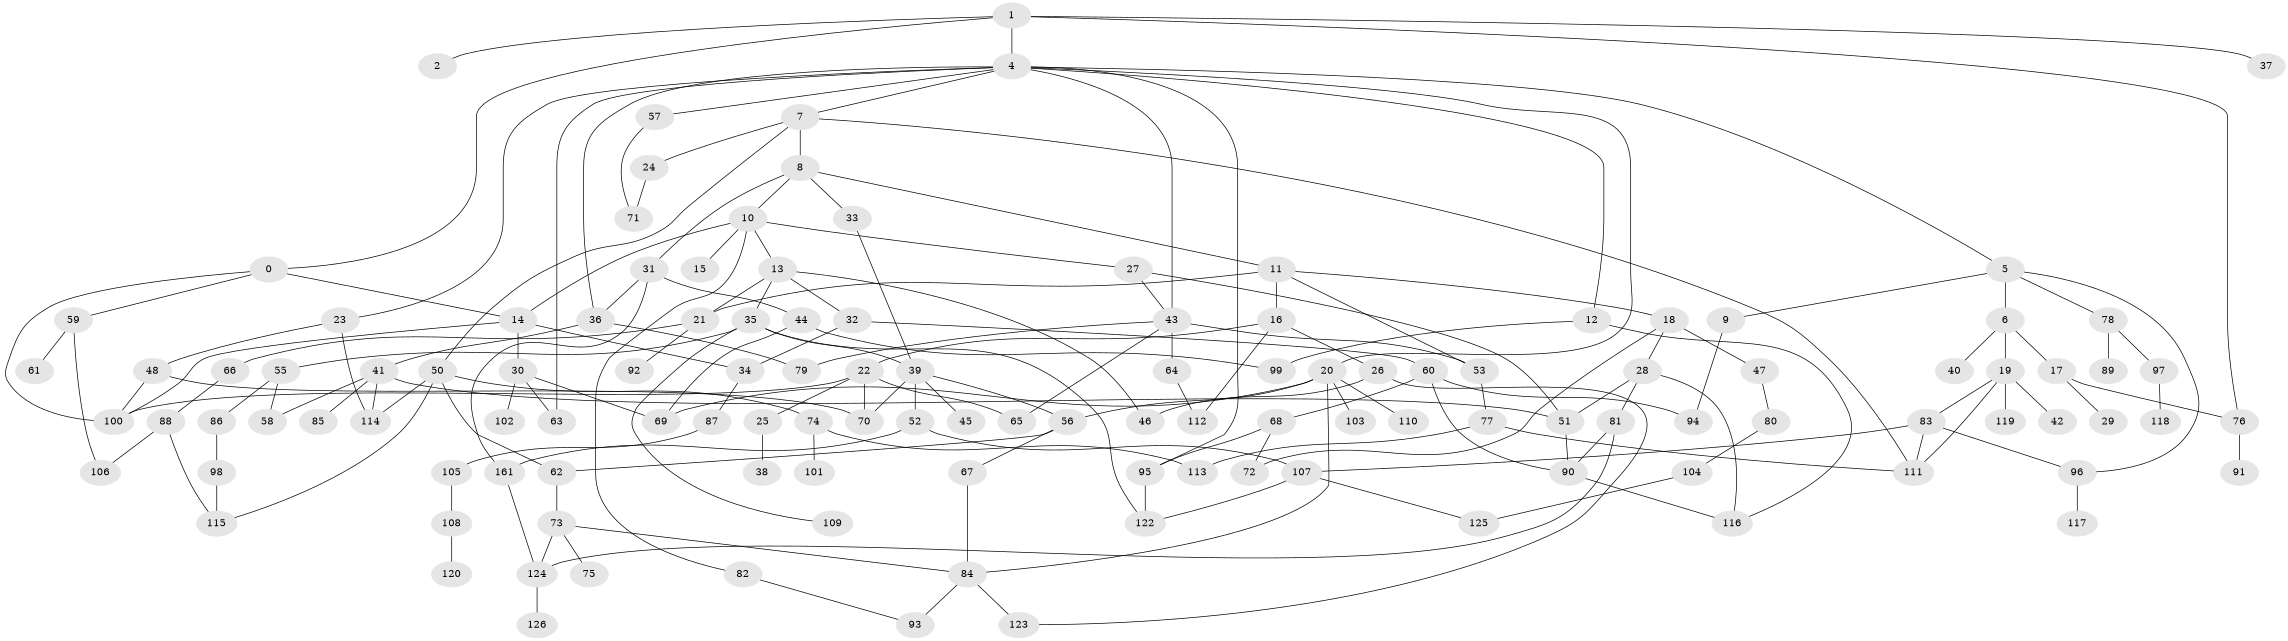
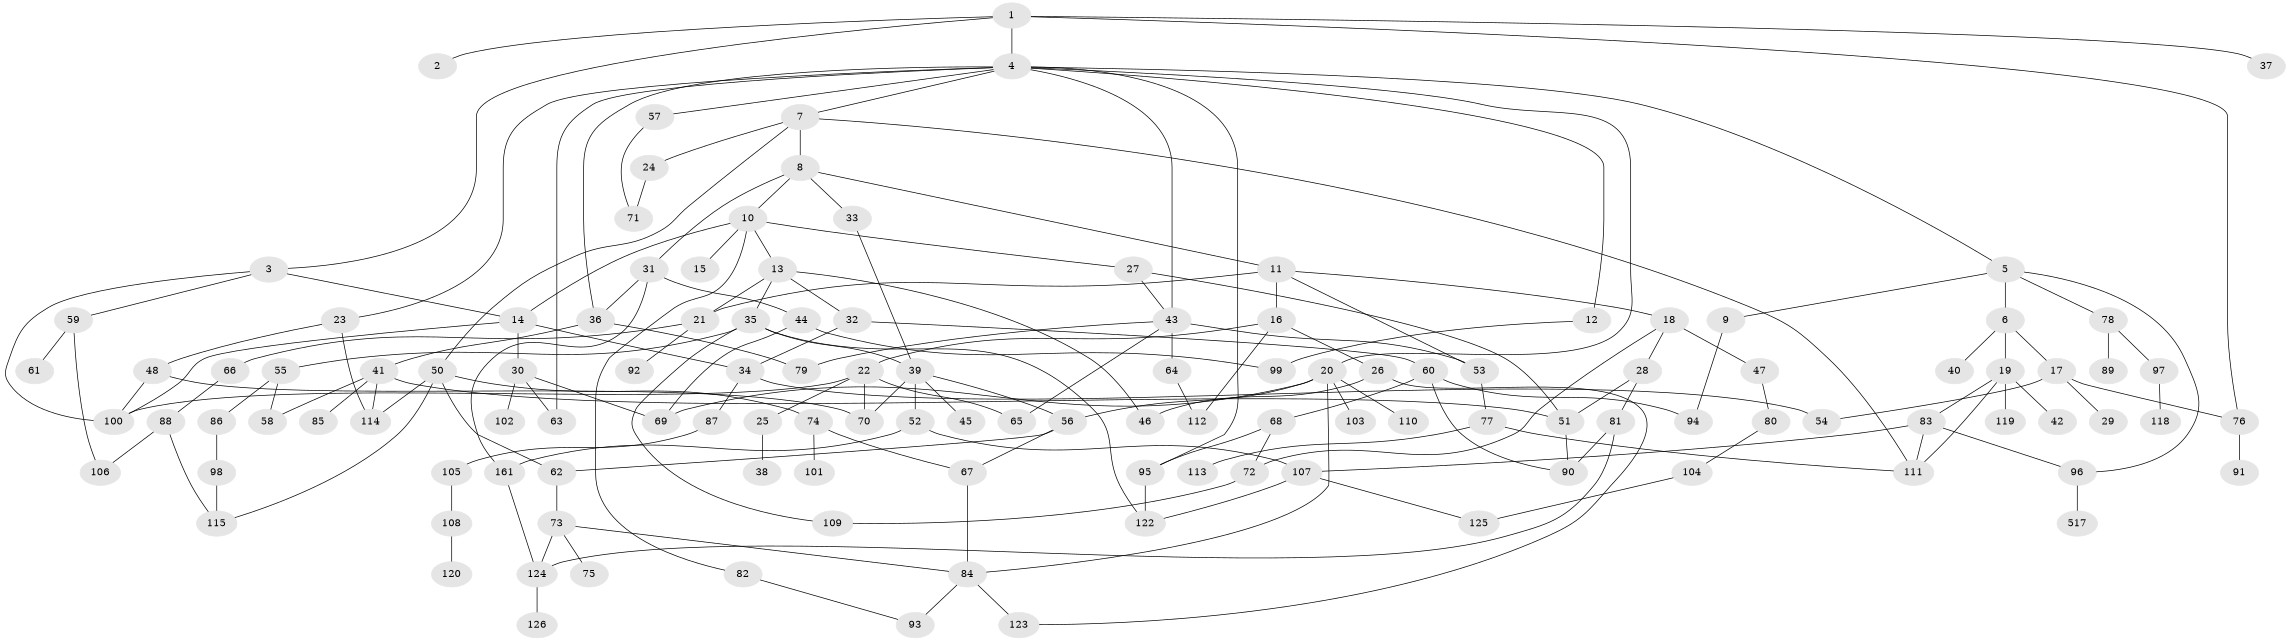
(269, 270) -> (269, 270)
none -> (1822, 422)
(987, 449) -> (895, 453)
none -> (1046, 516)
(1732, 524) -> none
(2077, 524) -> (2077, 524)
